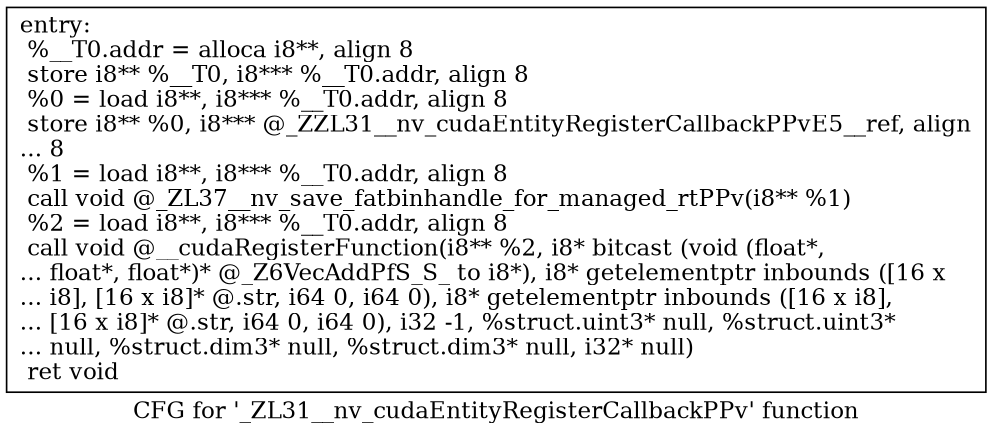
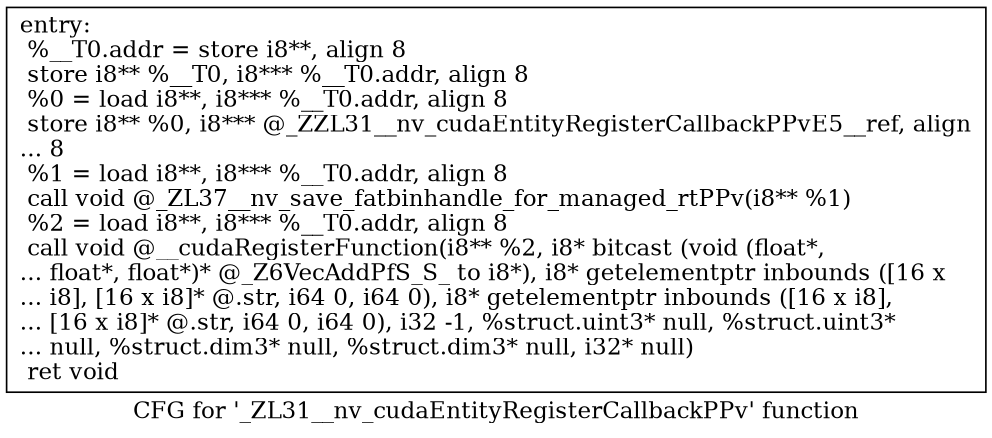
(217, 50) -> (214, 50)
